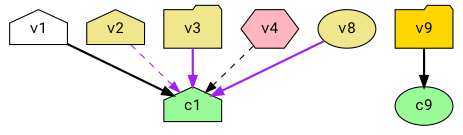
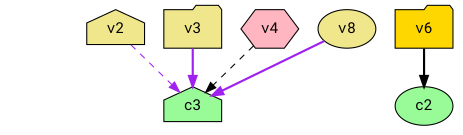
(39, 29) -> none
(424, 29) -> (424, 29)
(193, 106) -> (193, 106)
(424, 106) -> (424, 106)
